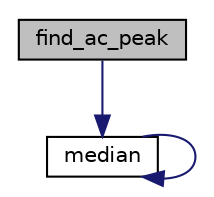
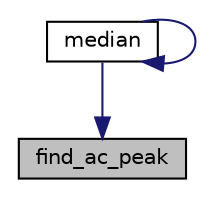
(102, 88) -> (102, 90)
